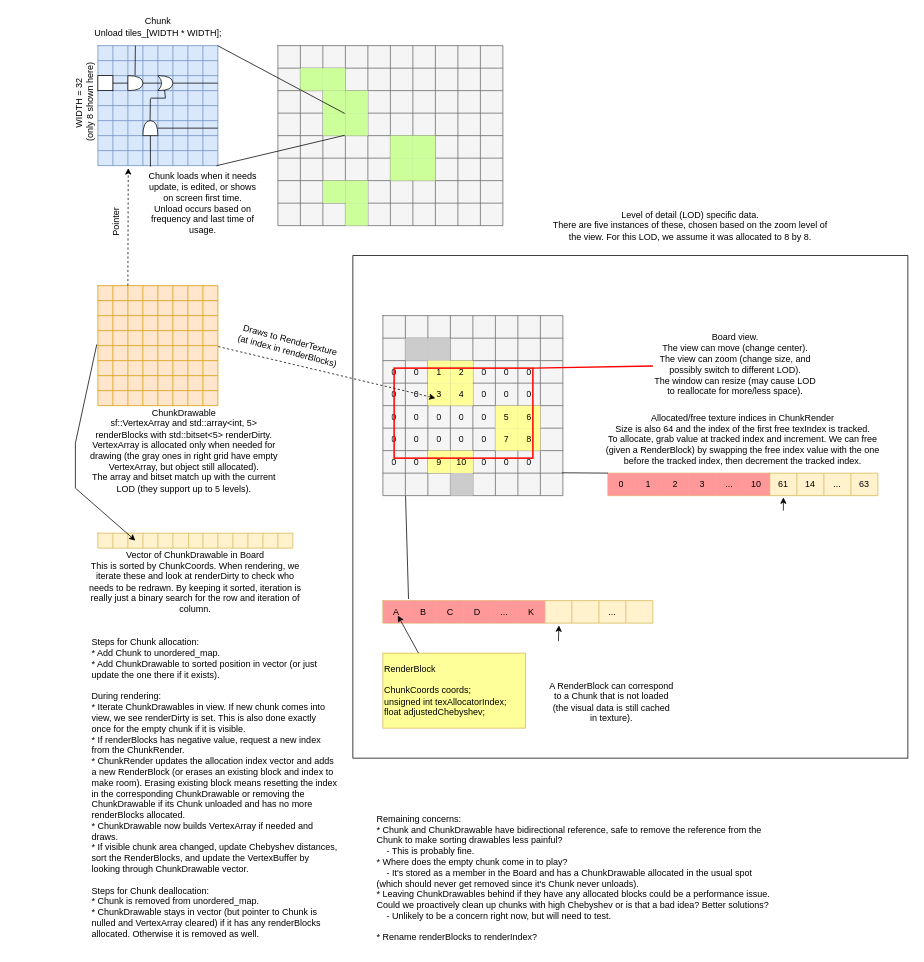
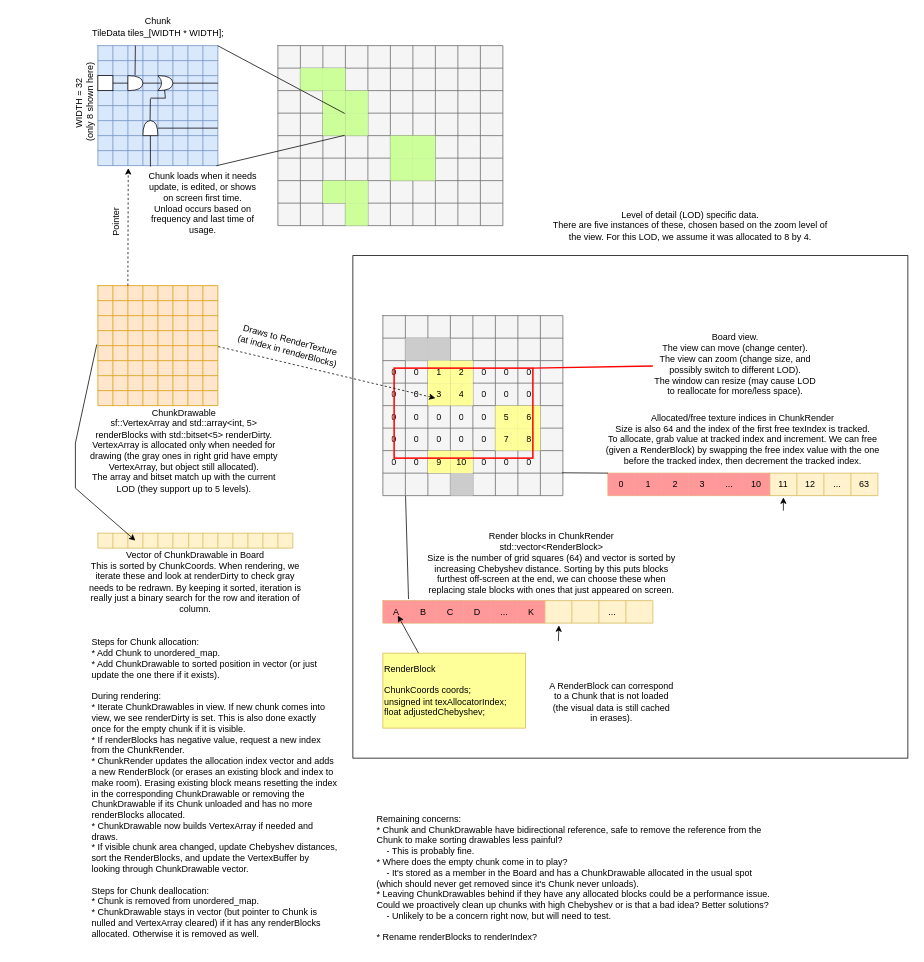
(158, 27) -> (158, 27)
(690, 225) -> (690, 225)
(783, 484) -> (783, 484)
(810, 484) -> (810, 484)
none -> (552, 563)
(195, 582) -> (195, 582)
(612, 702) -> (612, 702)
